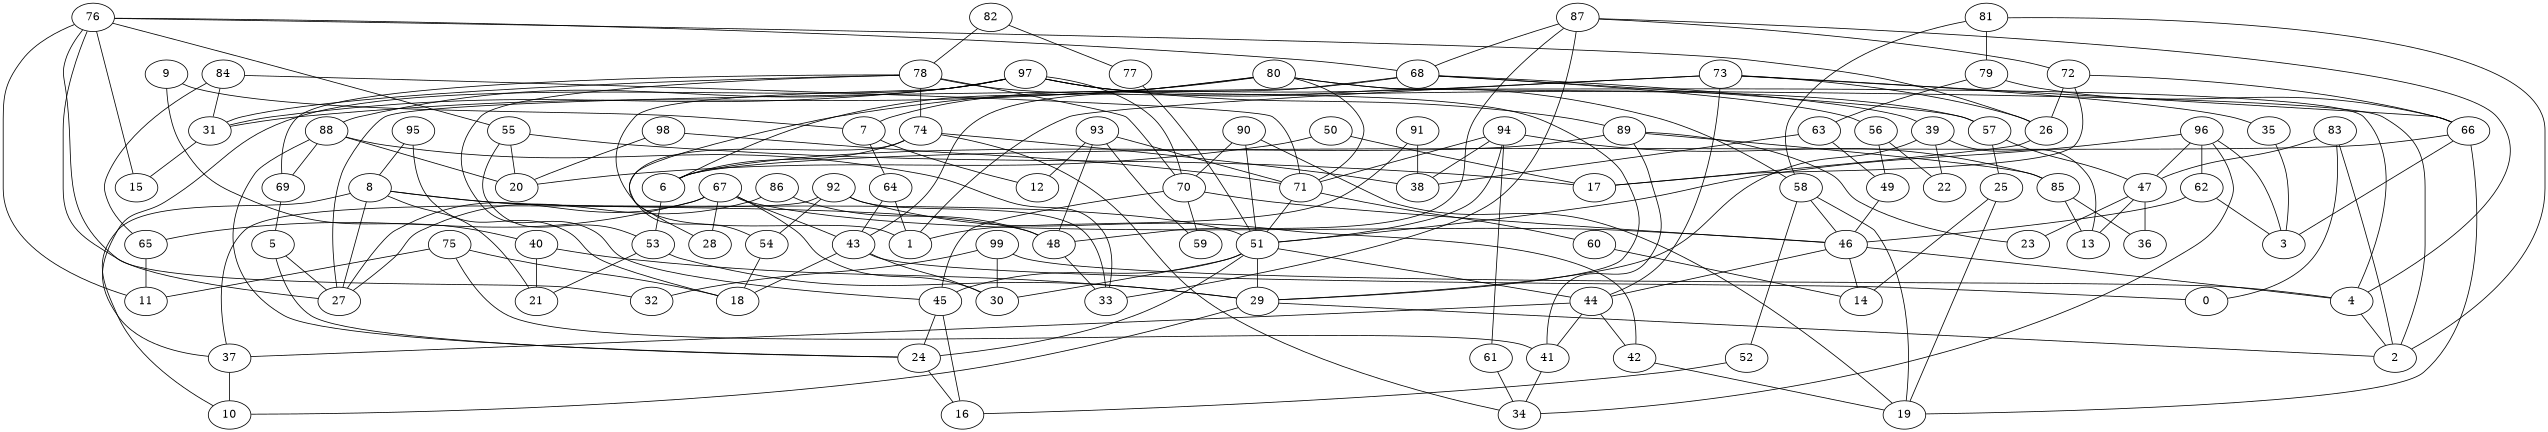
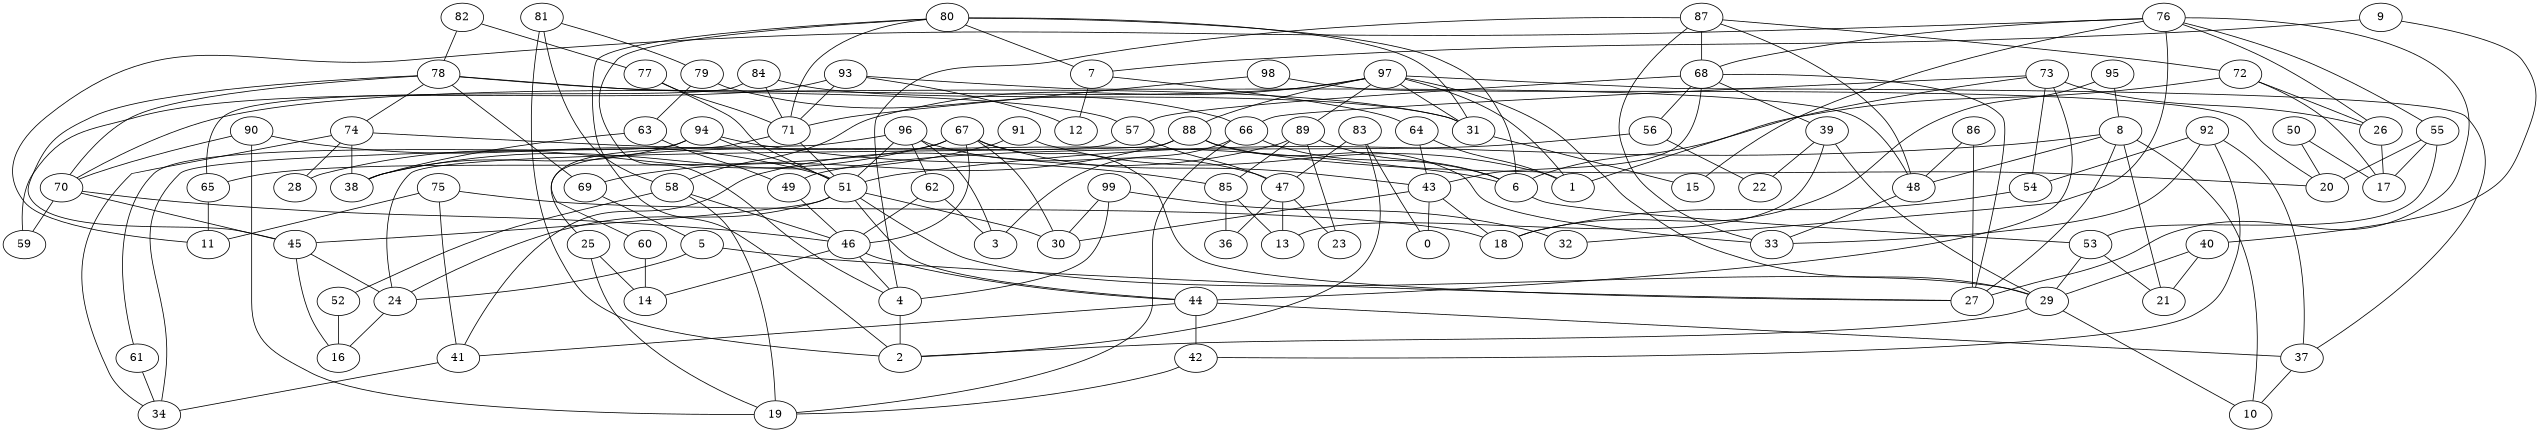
(2272, 88) -> (1890, 104)
(2269, 131) -> none
(1403, 159) -> (717, 103)
